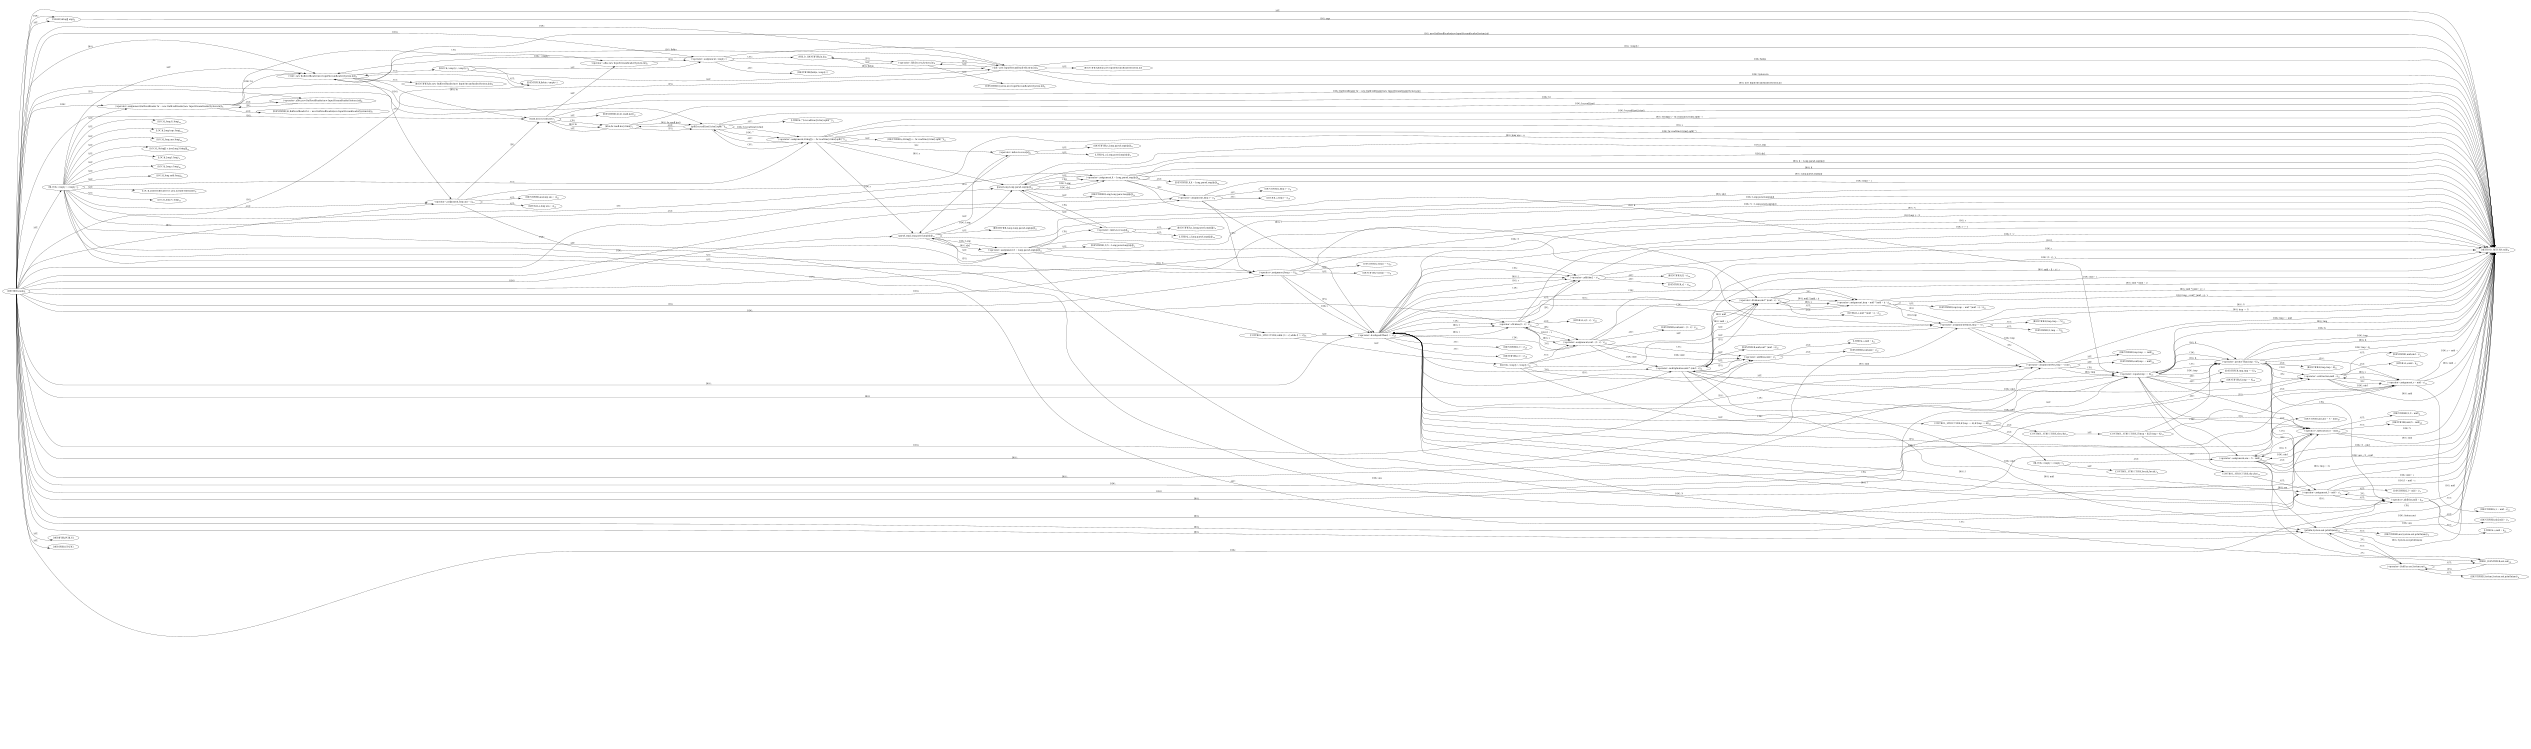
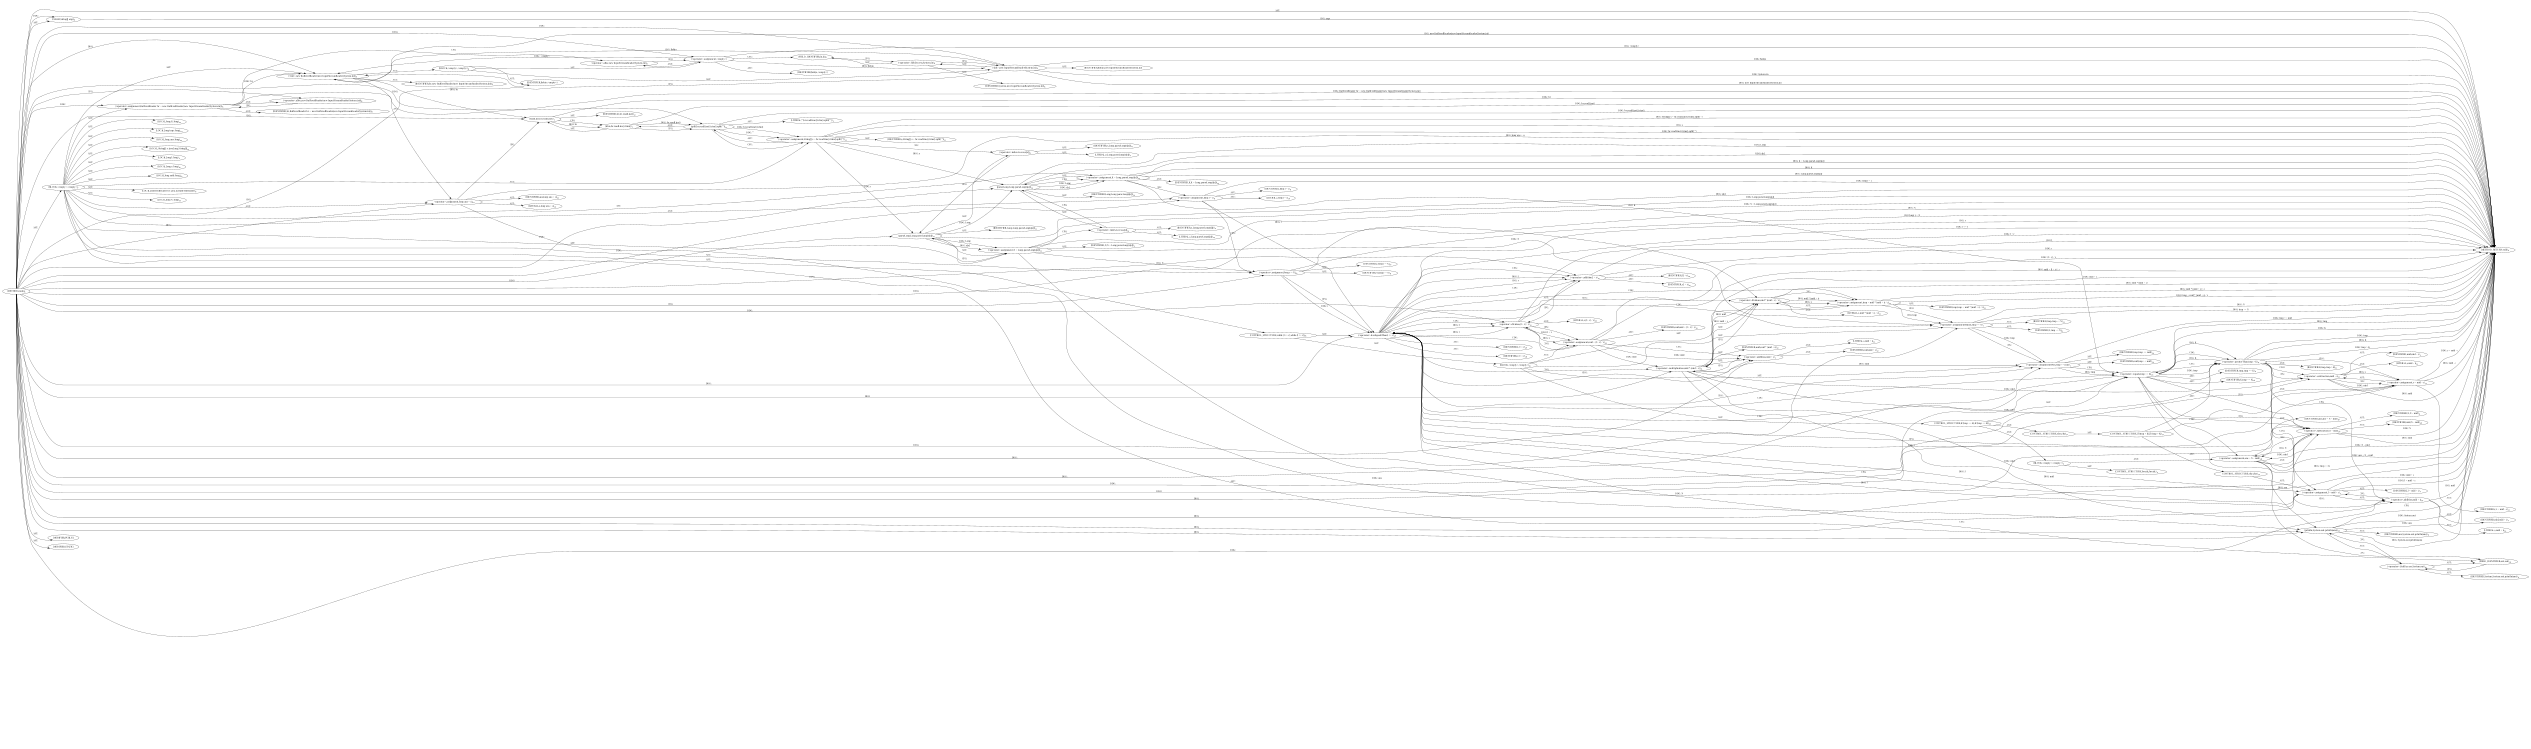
(580, 92) -> (672, 66)
